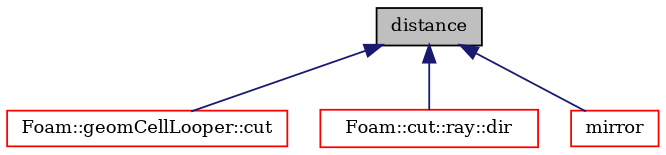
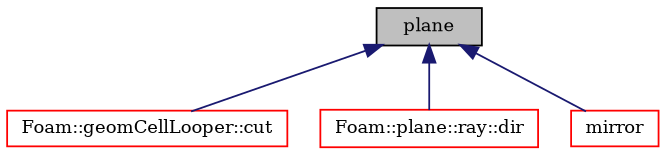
(429, 27) -> (429, 27)
(429, 128) -> (429, 128)
